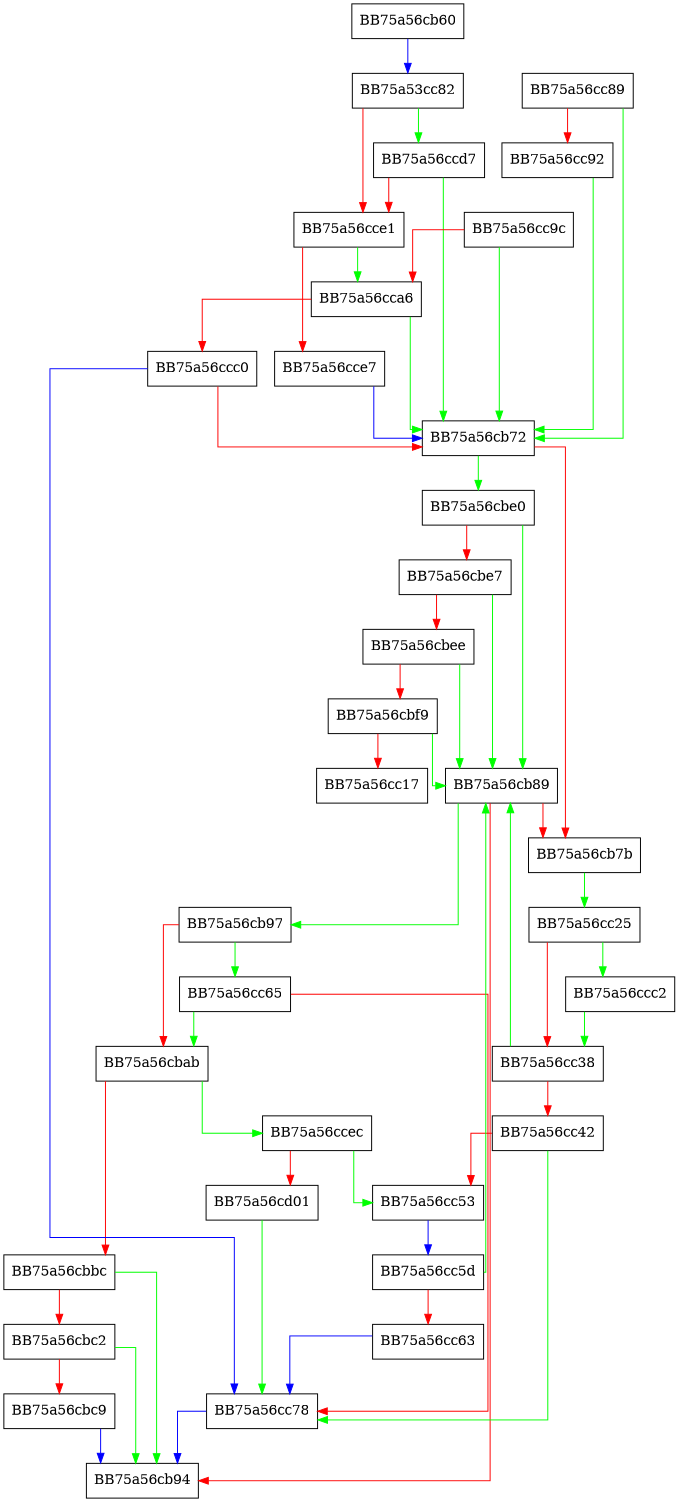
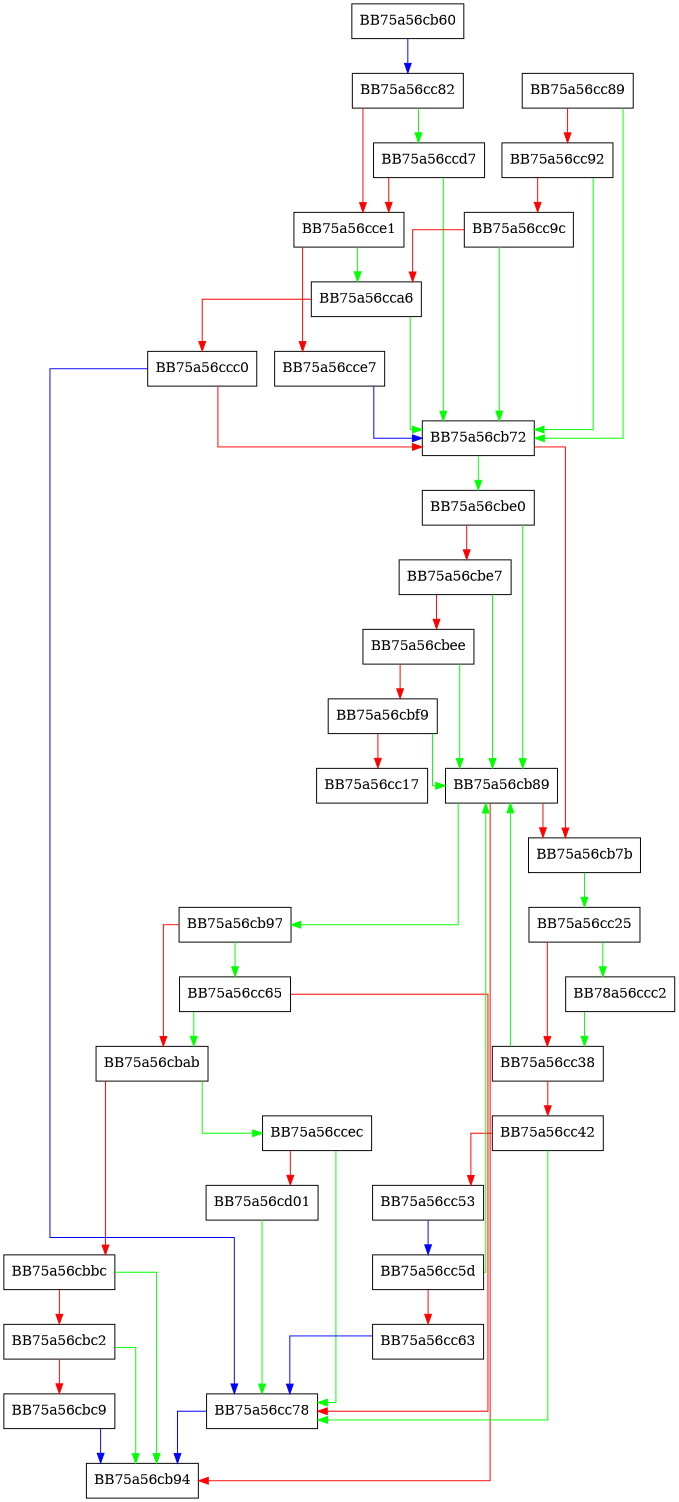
(408, 91) -> (408, 91)
none -> (538, 190)
(620, 994) -> (620, 994)
(354, 1181) -> (336, 1281)
